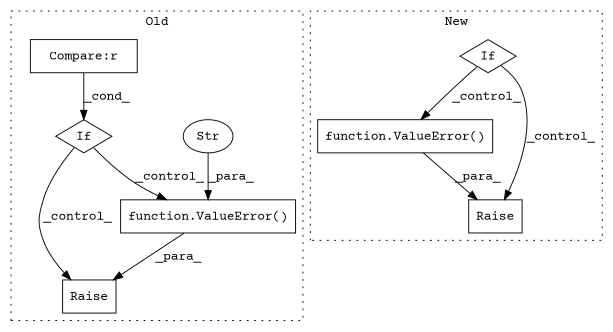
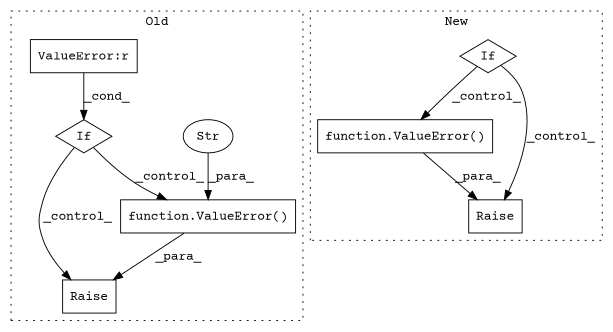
(84, 56) -> (84, 56)
